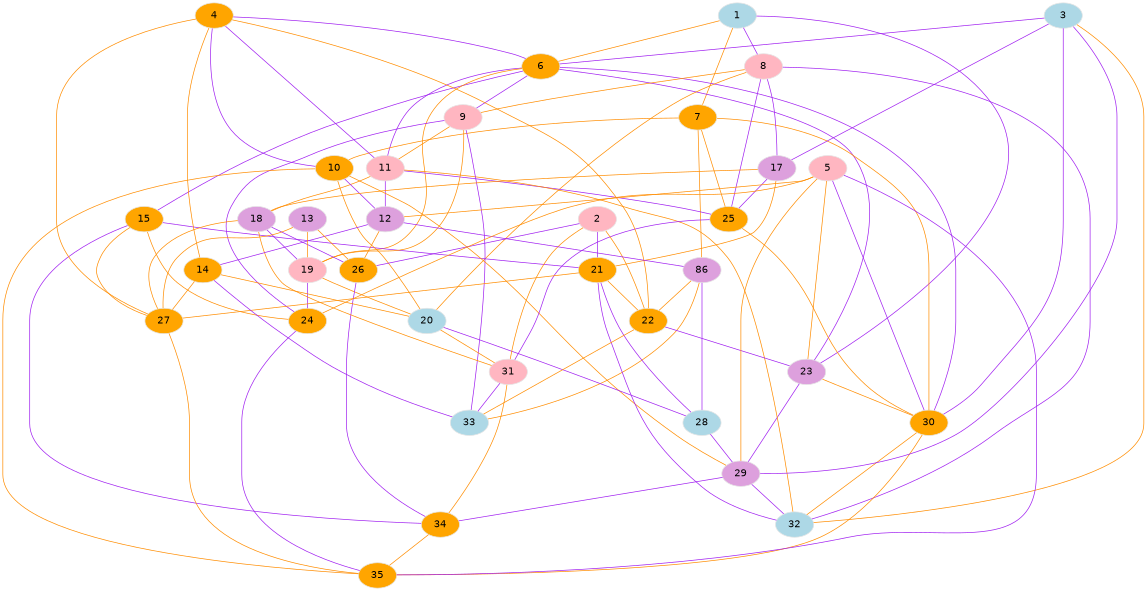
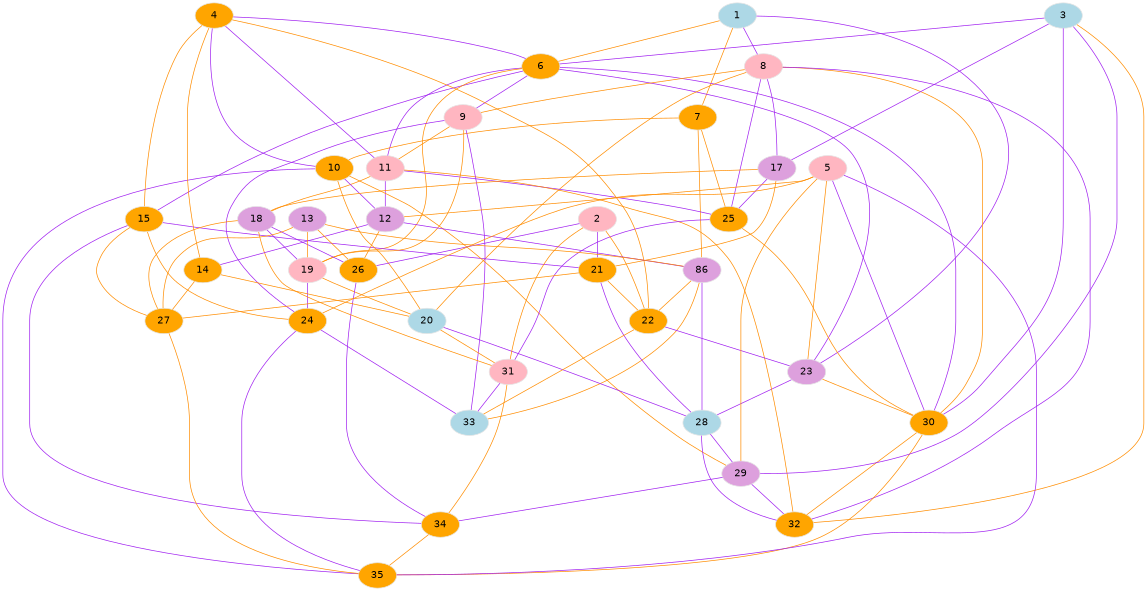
(57, 146) -> (157, 110)
(908, 201) -> (983, 174)
none -> (504, 247)
(325, 363) -> (388, 372)
(3, 399) -> (3, 399)
(774, 423) -> (754, 397)
(650, 431) -> (721, 493)
(795, 525) -> (795, 525)
